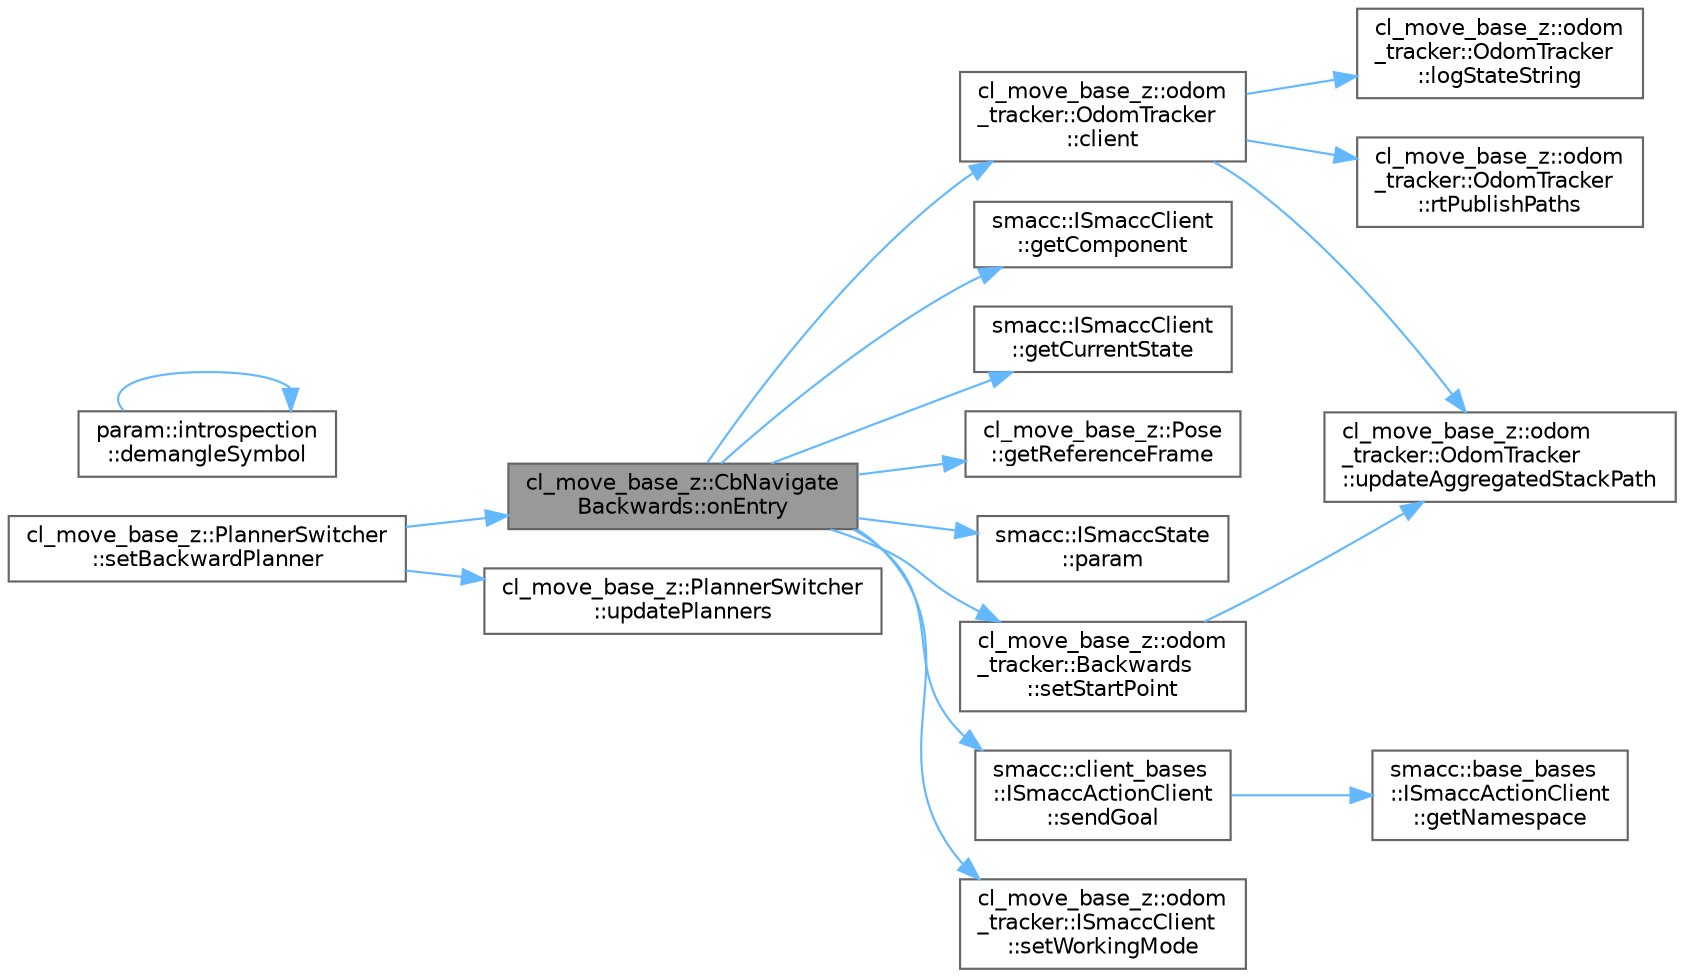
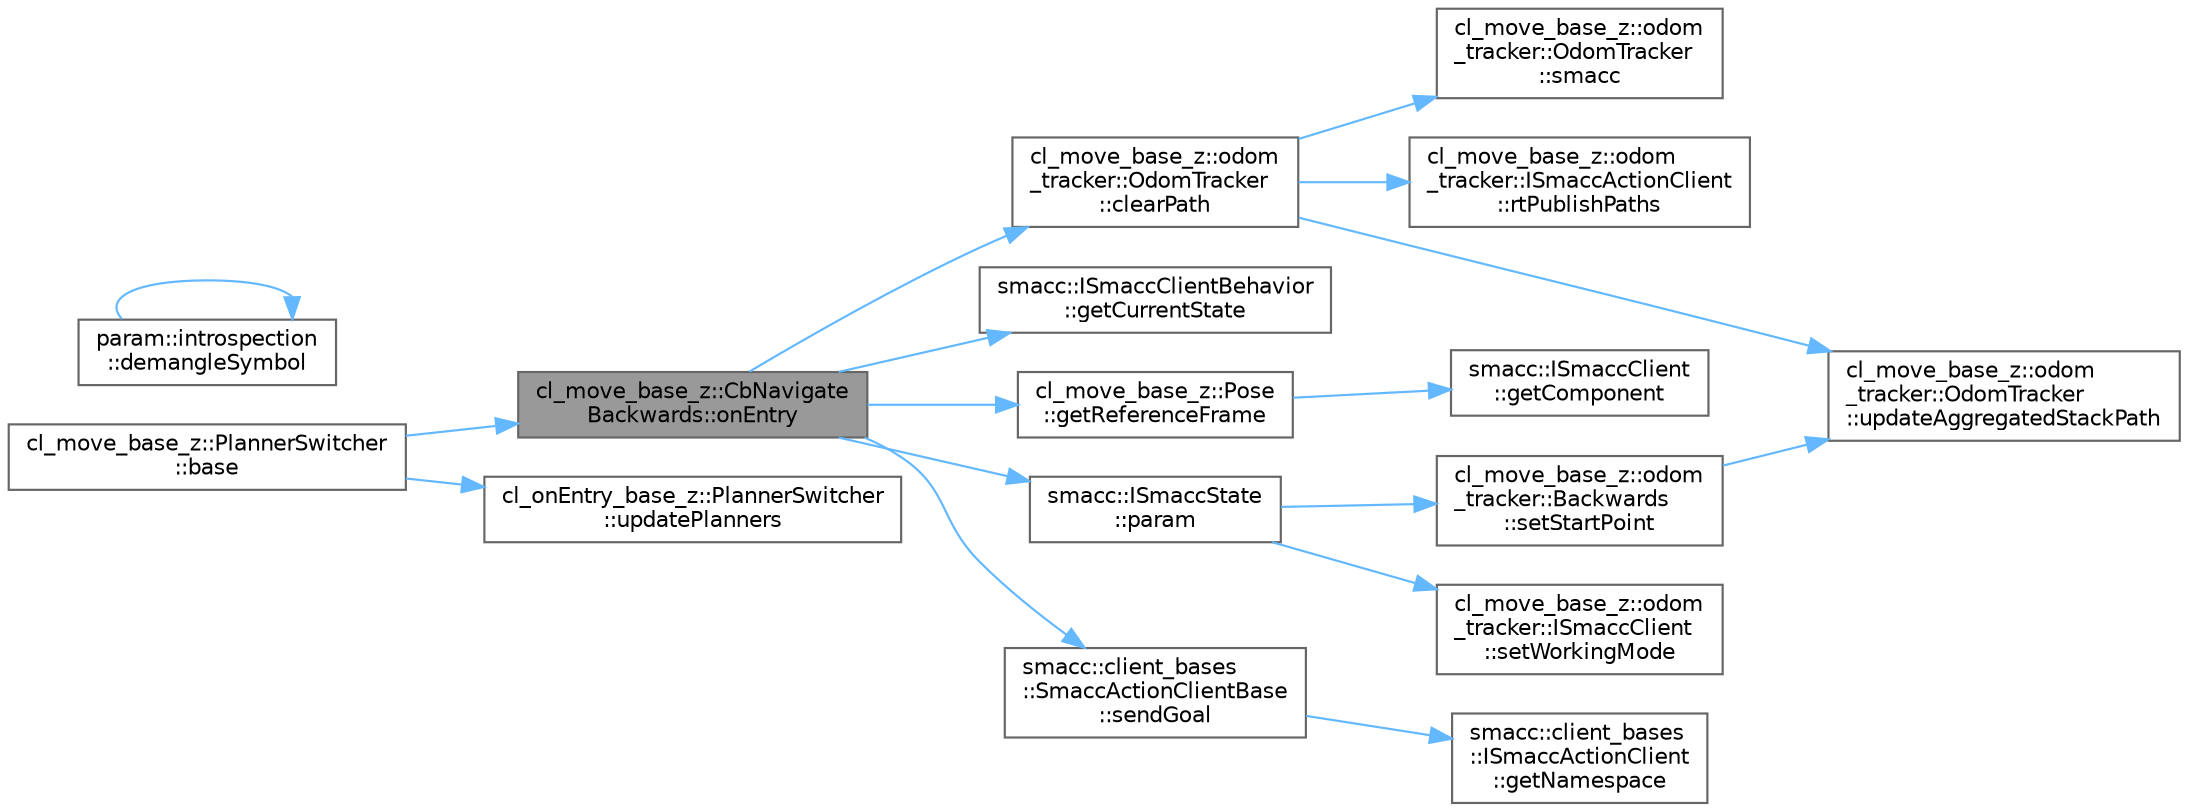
(1500, 53) -> (1580, 53)
(1103, 117) -> (1155, 182)
(1500, 182) -> (1580, 182)
(1103, 339) -> (1155, 300)
(845, 362) -> (1361, 394)
(207, 549) -> (207, 457)
(919, 572) -> (1348, 506)
(683, 601) -> (693, 509)
(924, 708) -> (1344, 563)
(1103, 795) -> (1155, 693)
(1500, 795) -> (1580, 758)
